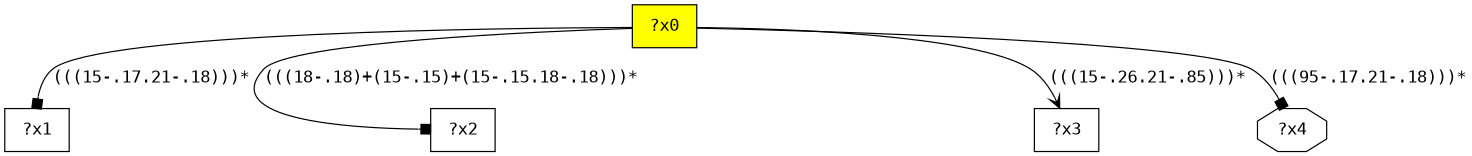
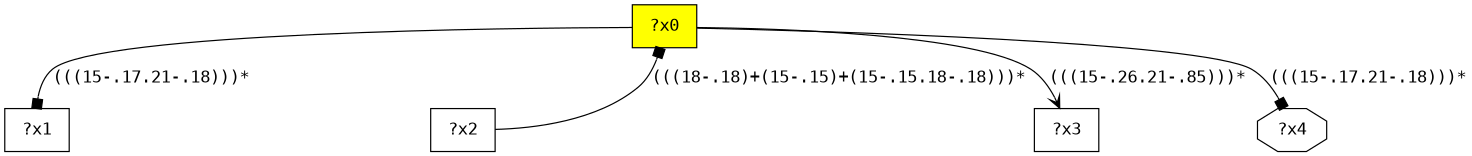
(347, 48) -> (586, 115)
(1368, 78) -> (1368, 78)
